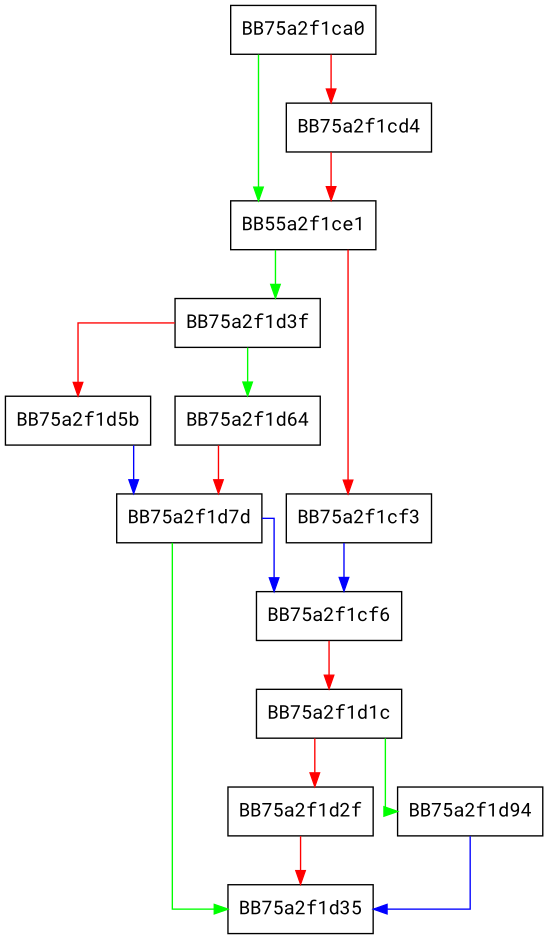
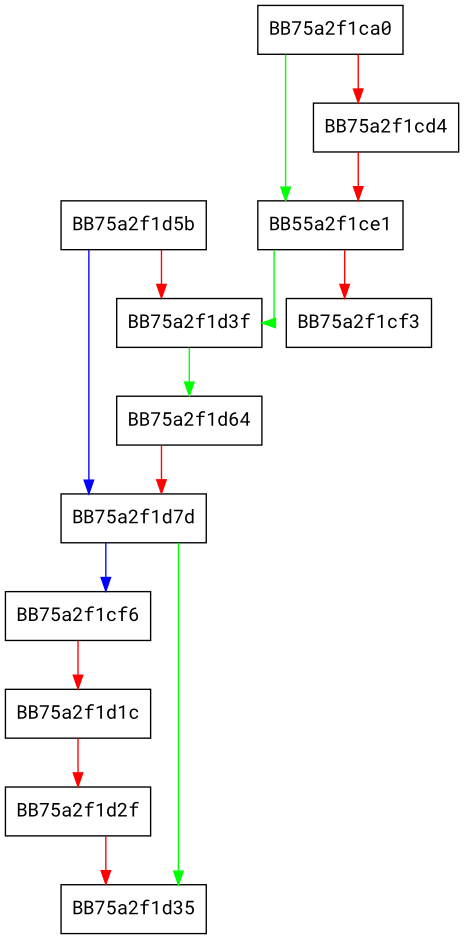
(97, 323) -> (161, 267)
(344, 560) -> none
(470, 811) -> none
